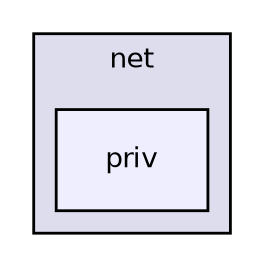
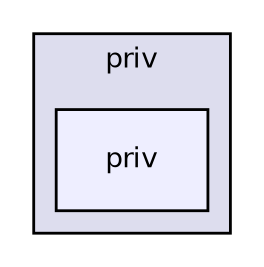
(132, 60) -> (132, 60)
